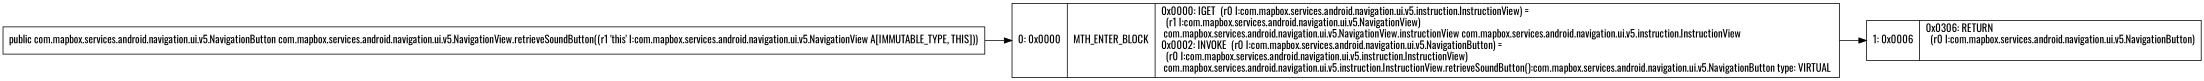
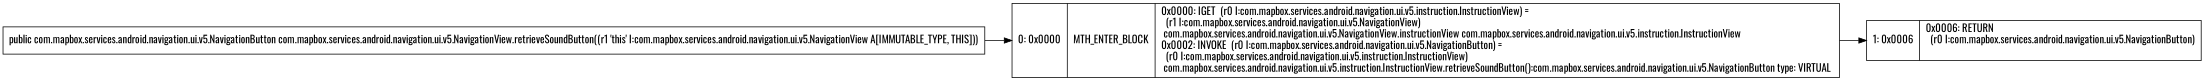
(1962, 29) -> (1962, 29)
